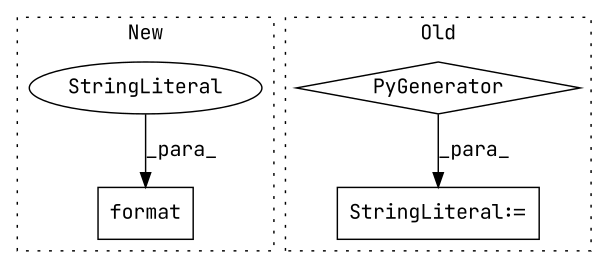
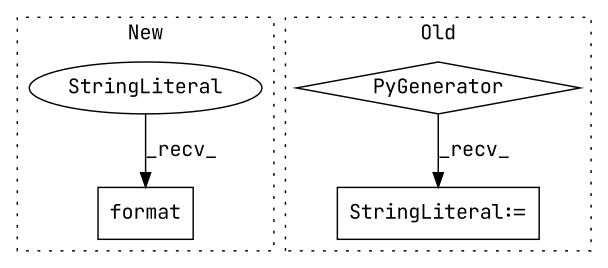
(182, 151) -> (182, 151)
(474, 151) -> (474, 151)
